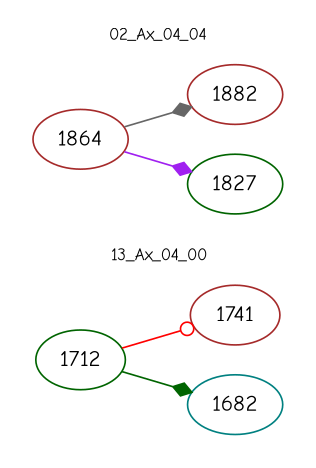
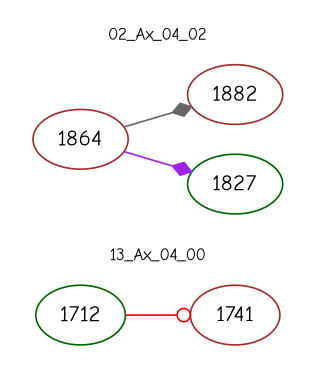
(158, 36) -> (158, 36)
(235, 405) -> none
